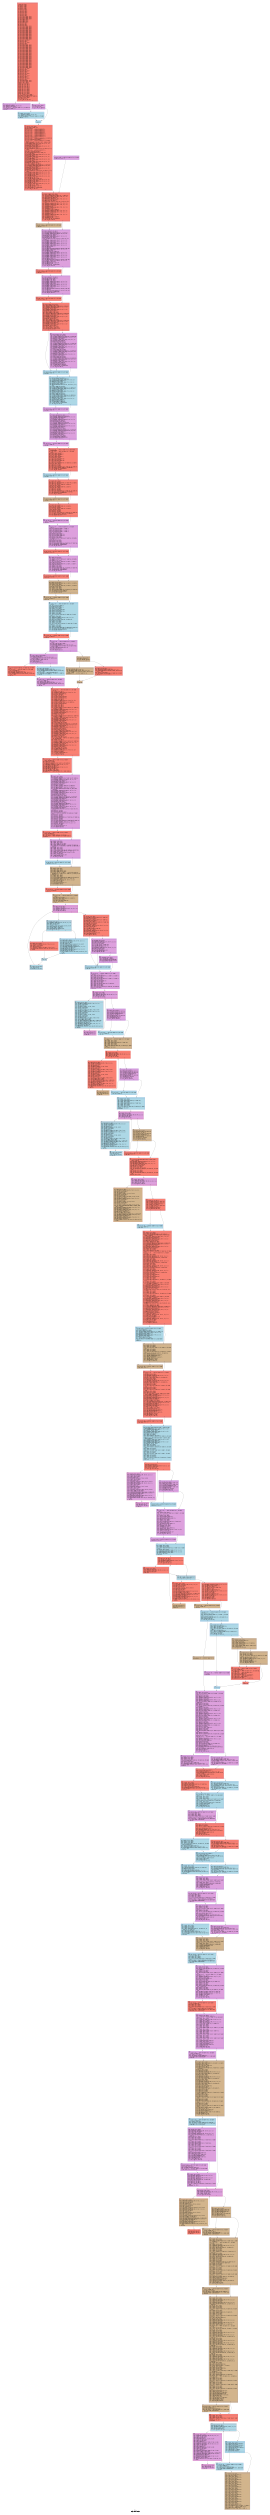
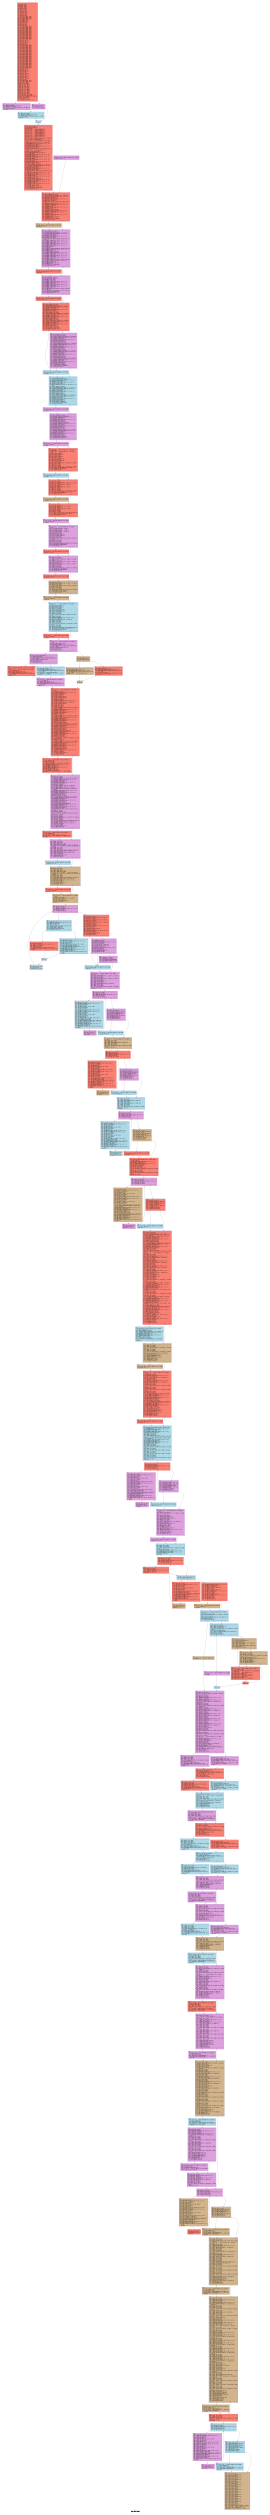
none -> (129, 1226)
